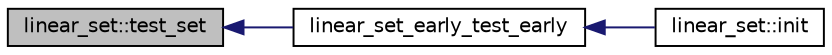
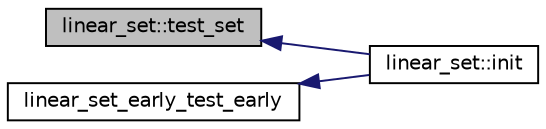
(268, 27) -> (326, 49)
